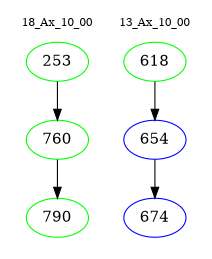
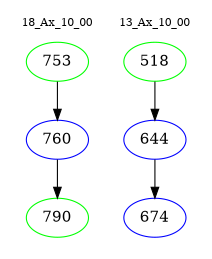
(57, 62) -> (57, 62)
(155, 62) -> (155, 62)
(57, 140) -> (57, 140)
(155, 140) -> (155, 140)
